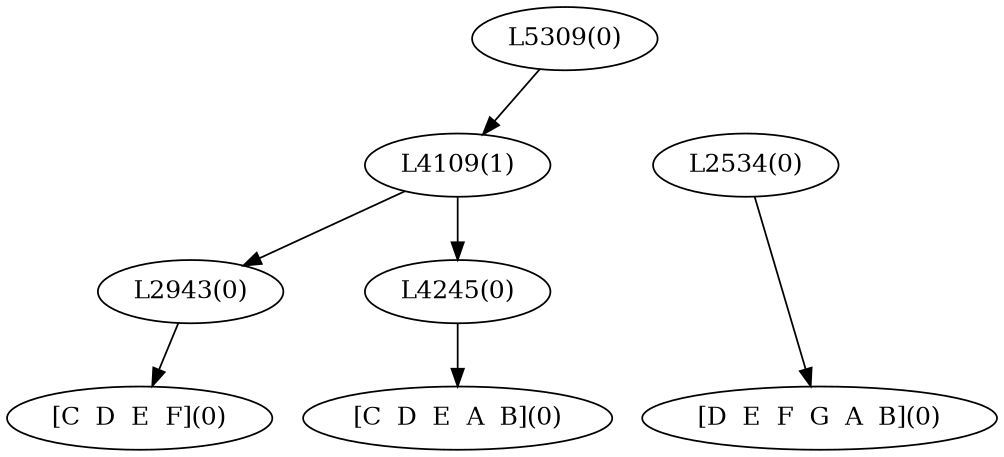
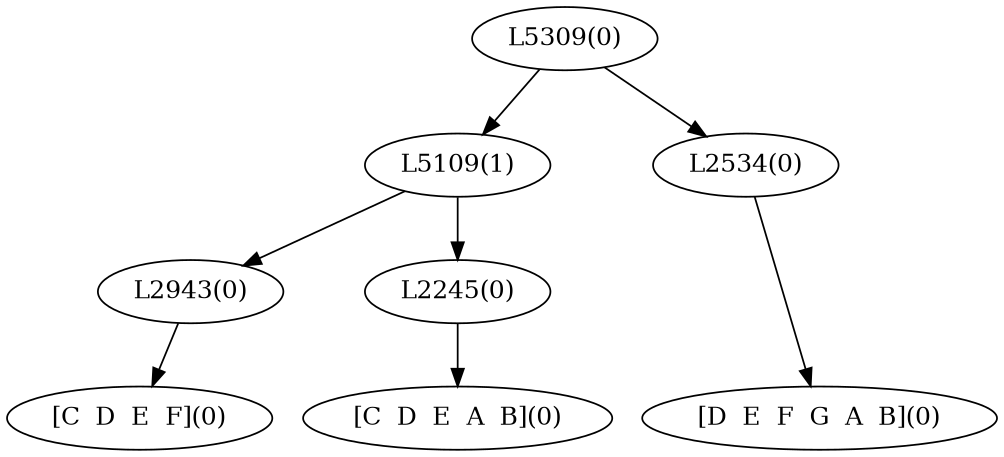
none -> (648, 97)
(458, 165) -> (458, 165)
(458, 292) -> (458, 292)
